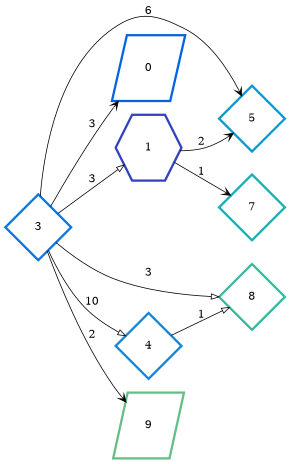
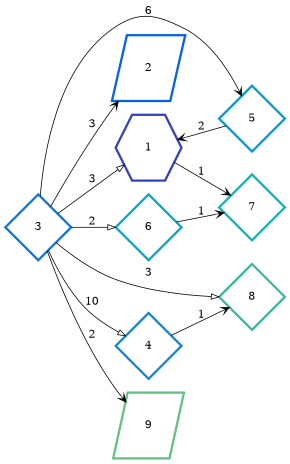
(149, 68) -> (149, 68)
(205, 148) -> (206, 132)
none -> (149, 227)
(197, 323) -> (197, 323)
